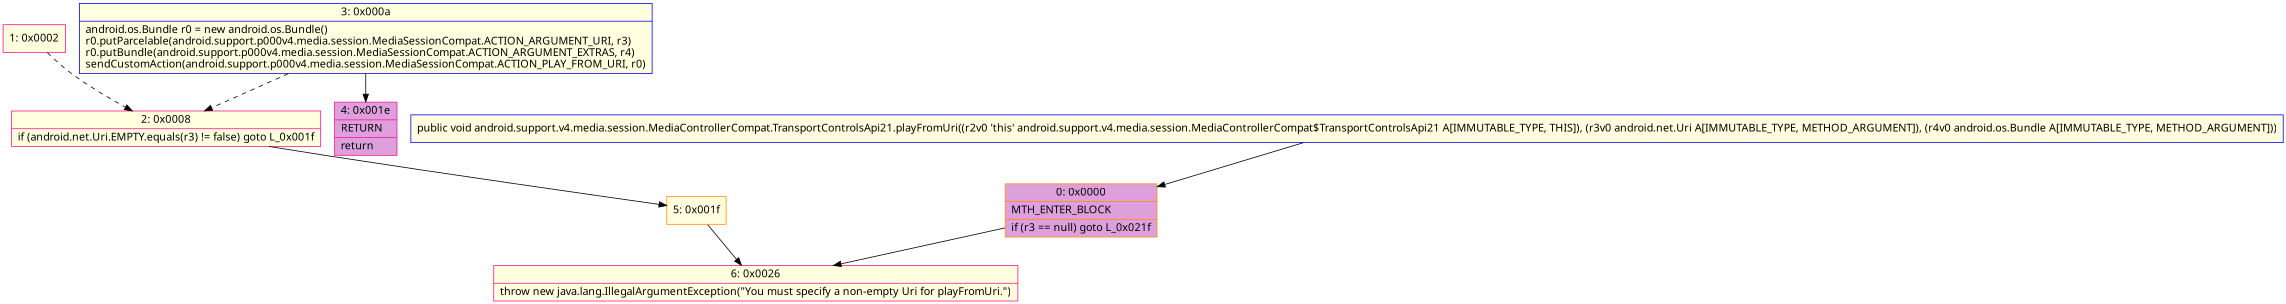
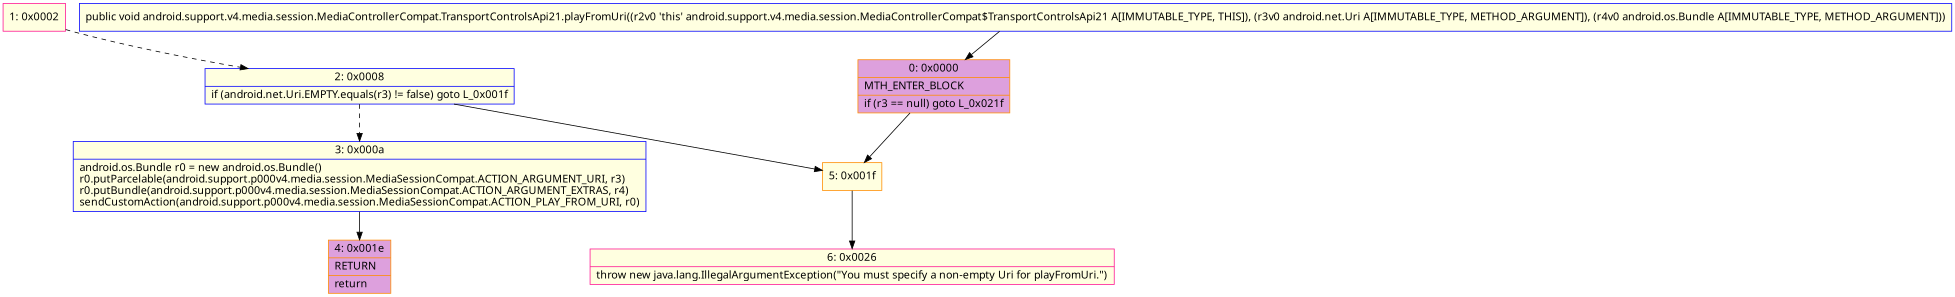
(250, 91) -> (360, 119)
(166, 129) -> (360, 86)
(366, 129) -> (360, 267)
(923, 246) -> (890, 135)
